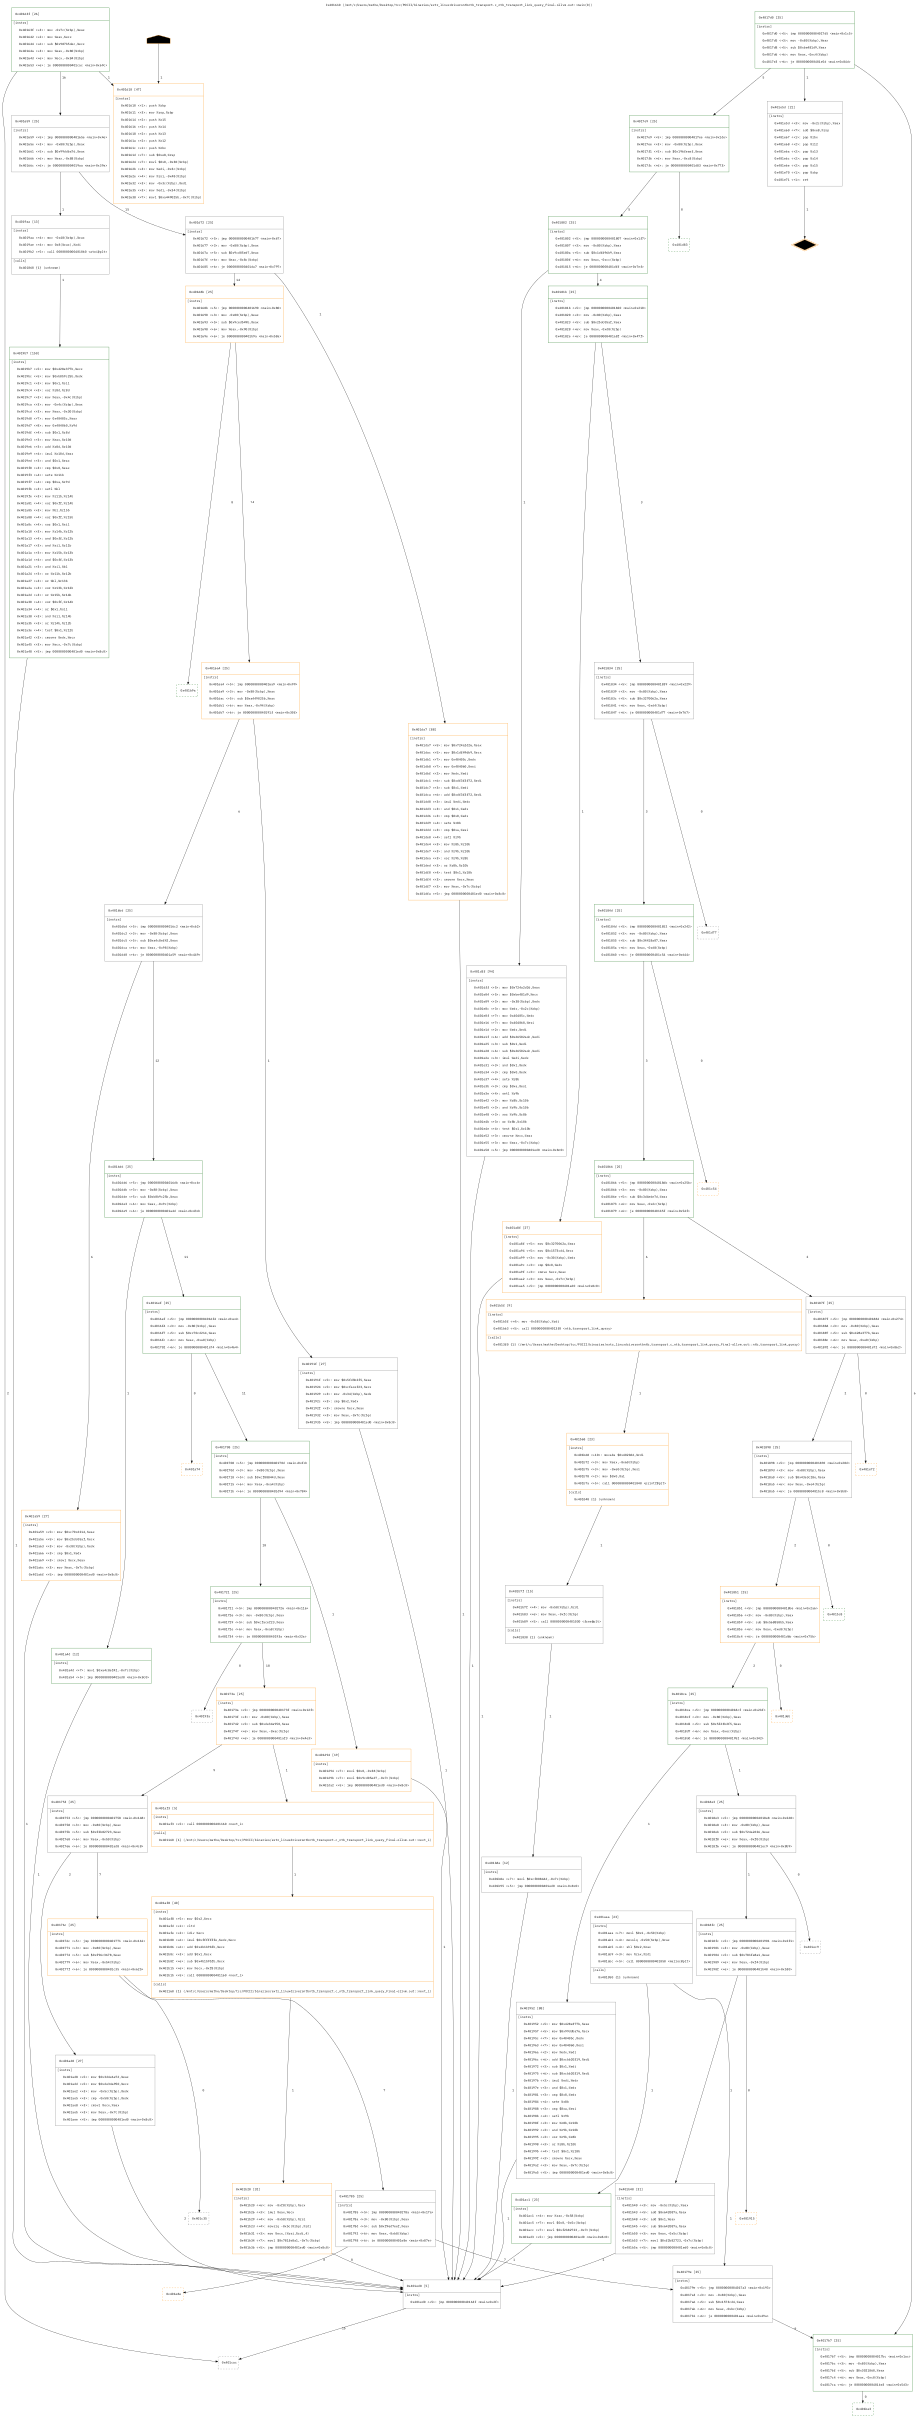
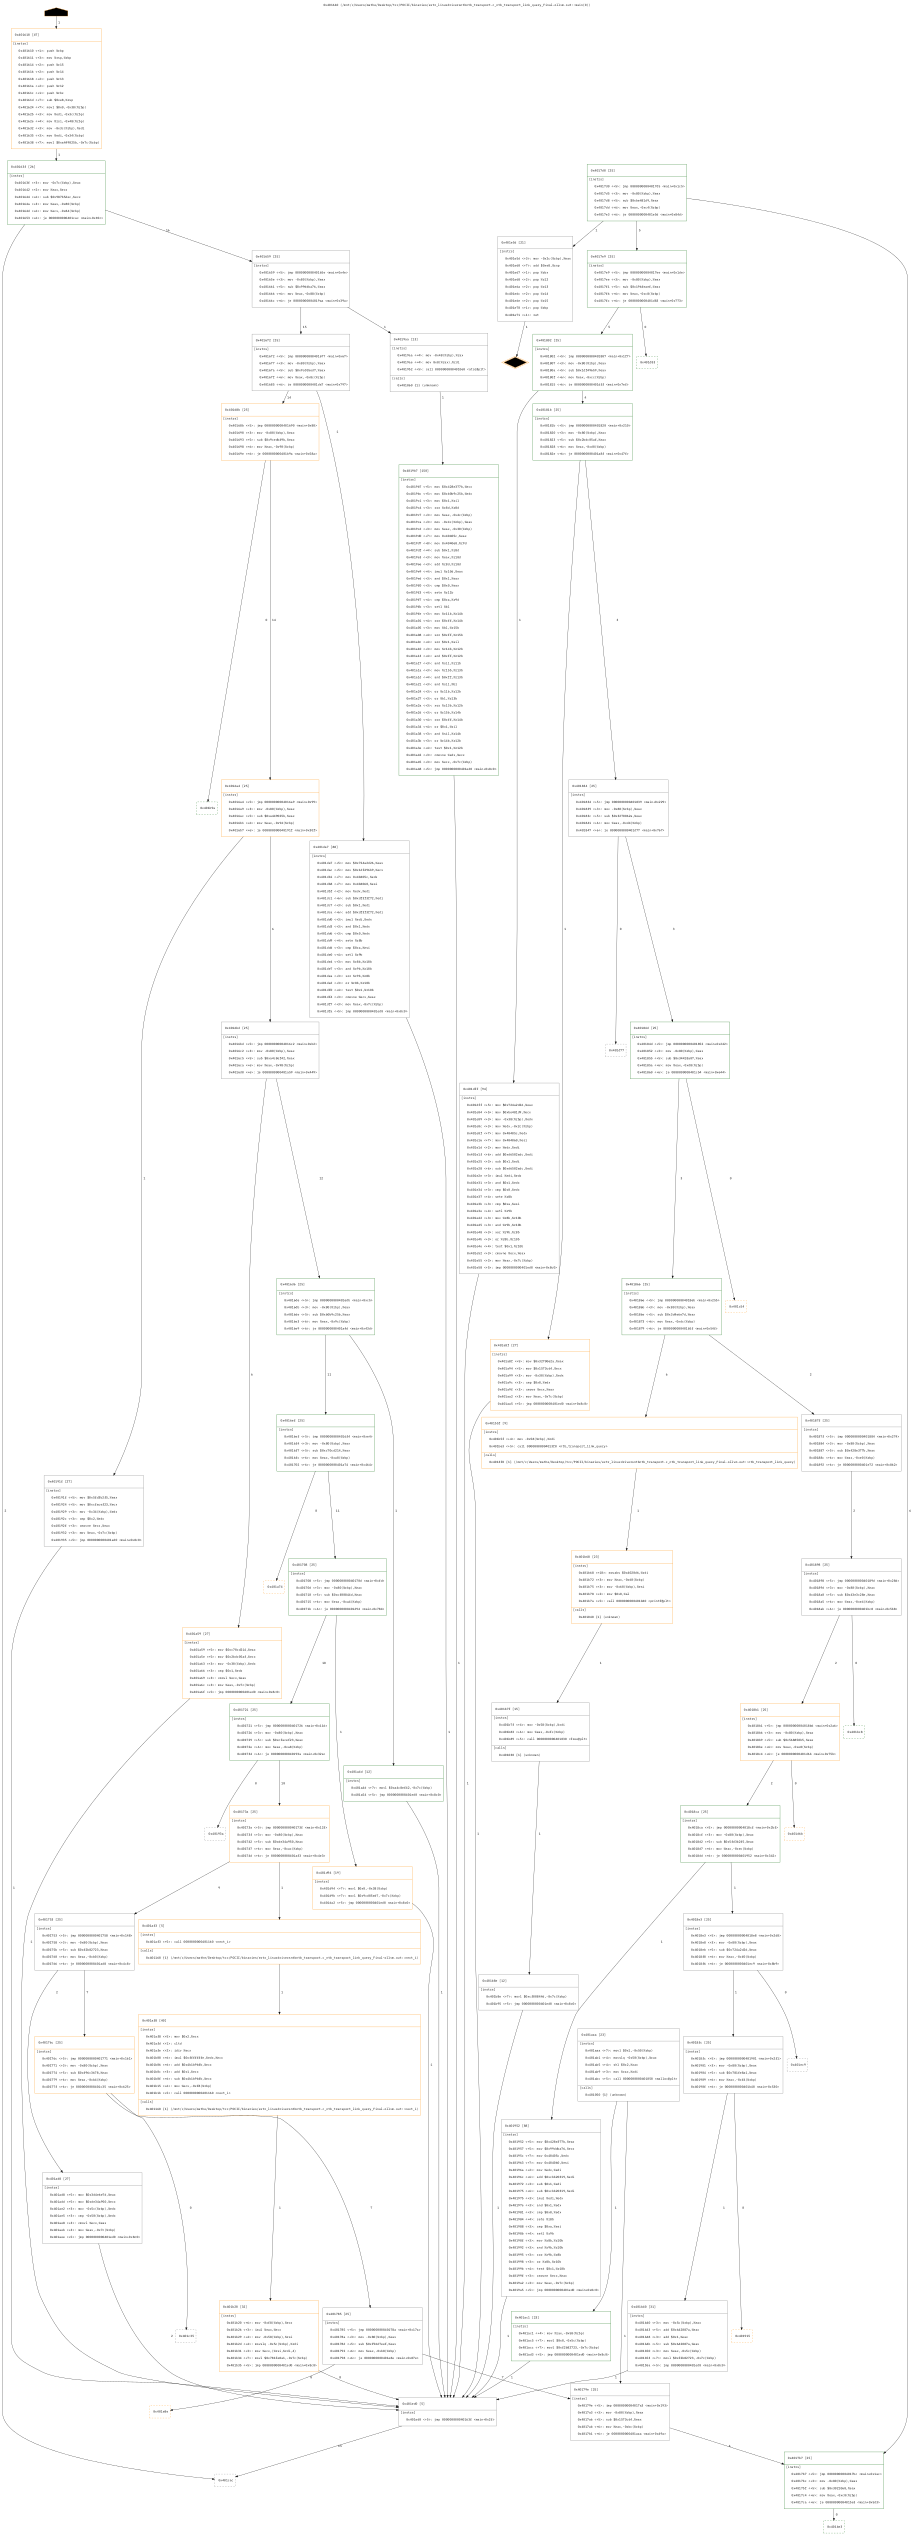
(106, 78) -> (56, 154)
(458, 812) -> (360, 929)
(866, 1469) -> none
